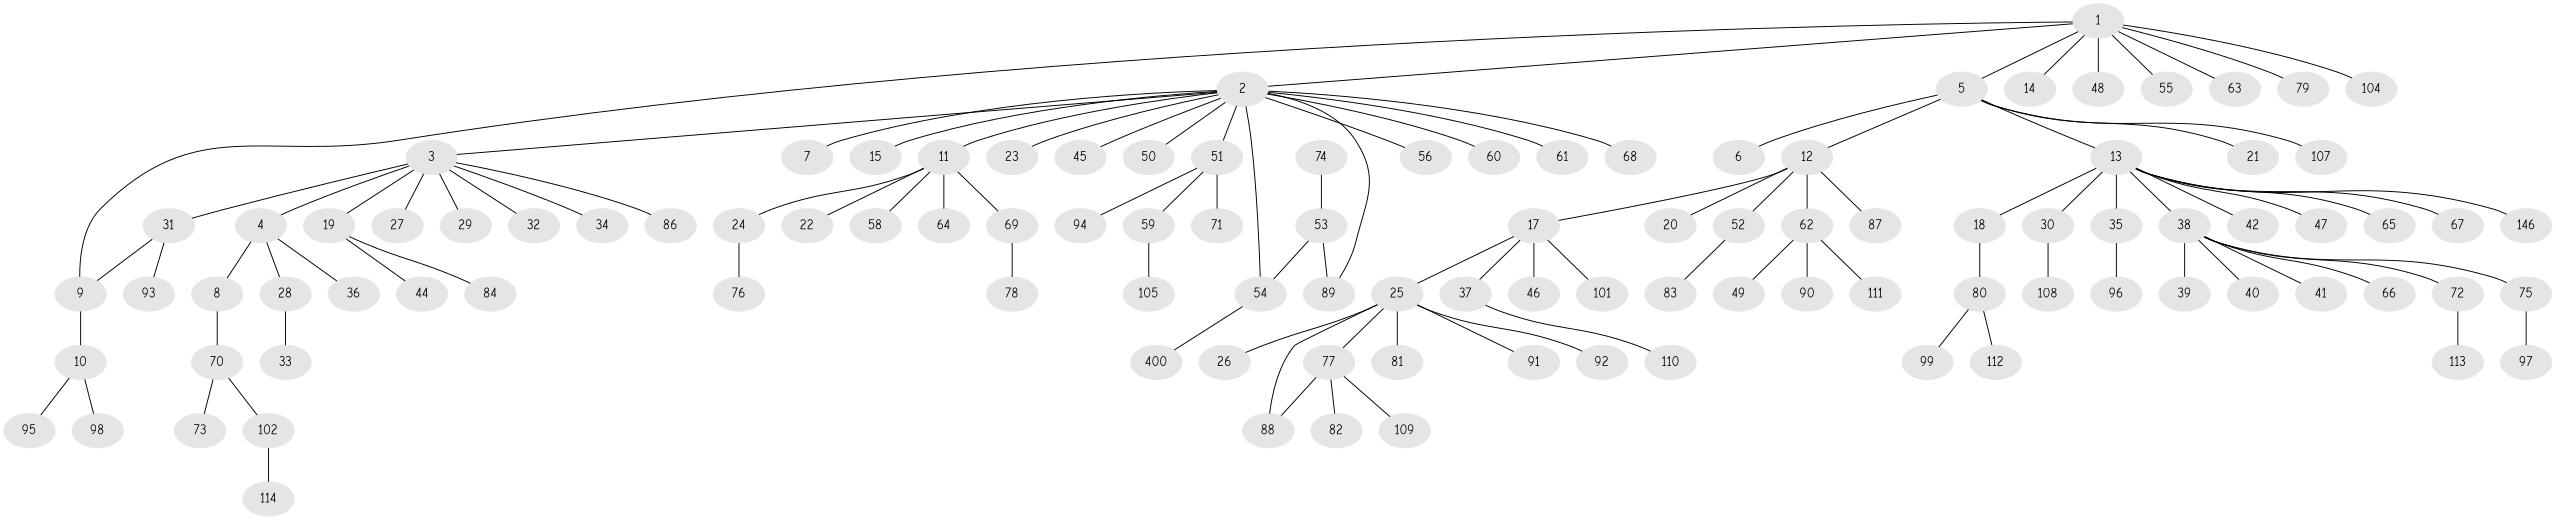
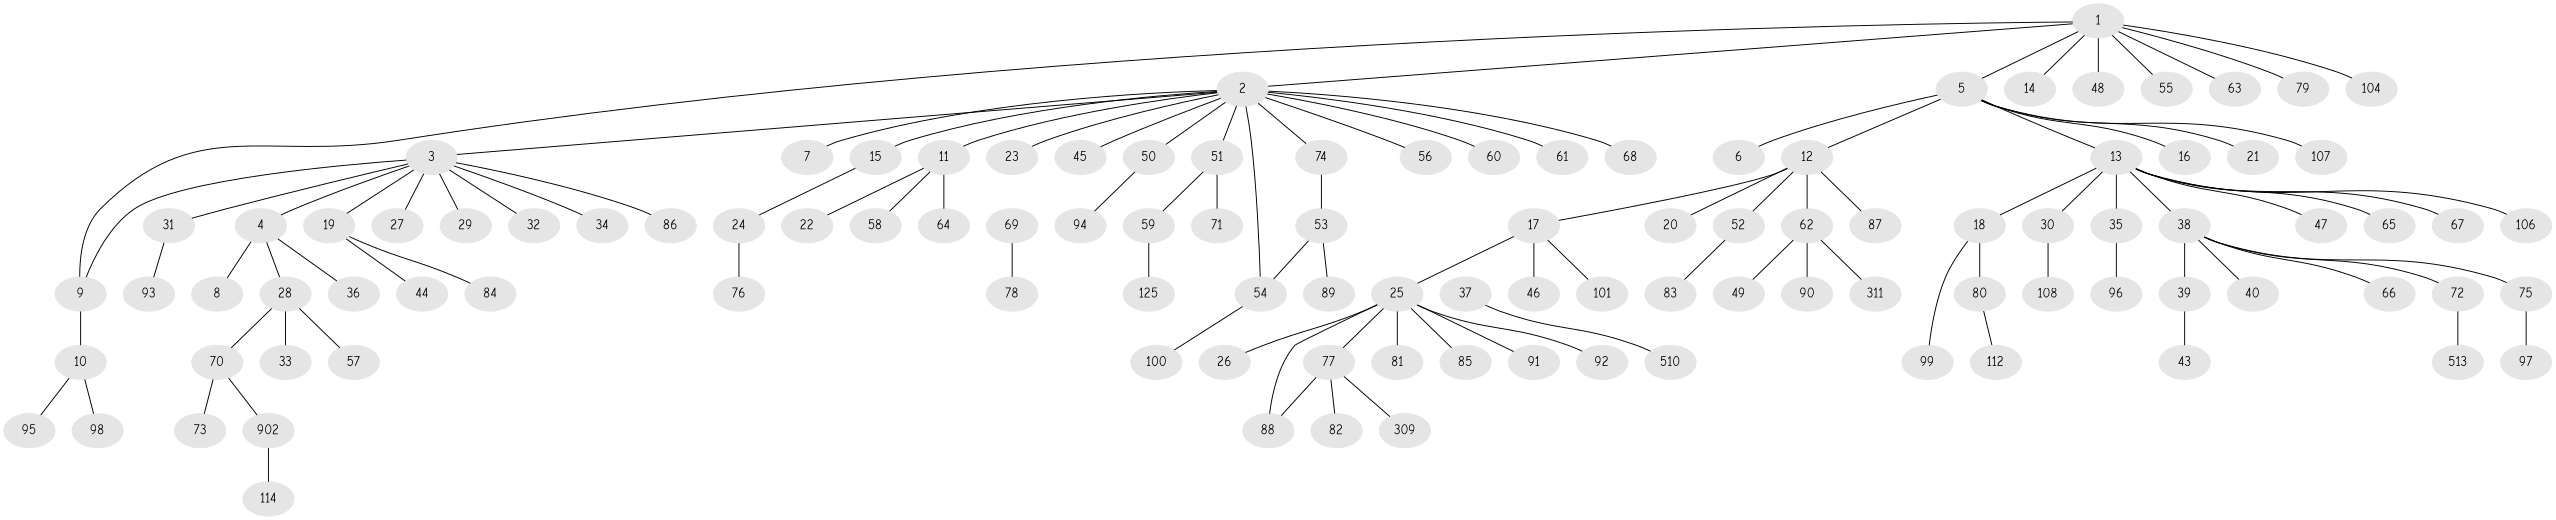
none -> (2185, 157)
(1365, 160) -> (1282, 123)
(841, 192) -> (807, 192)
(978, 192) -> none
(1149, 192) -> (1115, 192)
(2253, 226) -> none
(2526, 226) -> (2526, 226)
(125, 260) -> (226, 181)
(1500, 260) -> none
(1149, 294) -> (1149, 294)
(1875, 294) -> (1875, 294)
(2321, 294) -> none
(217, 328) -> (251, 328)
(1954, 328) -> (1941, 290)
none -> (354, 362)
(1156, 362) -> (1156, 362)
none -> (1466, 362)
(1671, 362) -> (1671, 362)
none -> (2185, 362)
(2458, 362) -> (2458, 362)
(268, 431) -> (268, 431)
(1405, 431) -> (1405, 431)
